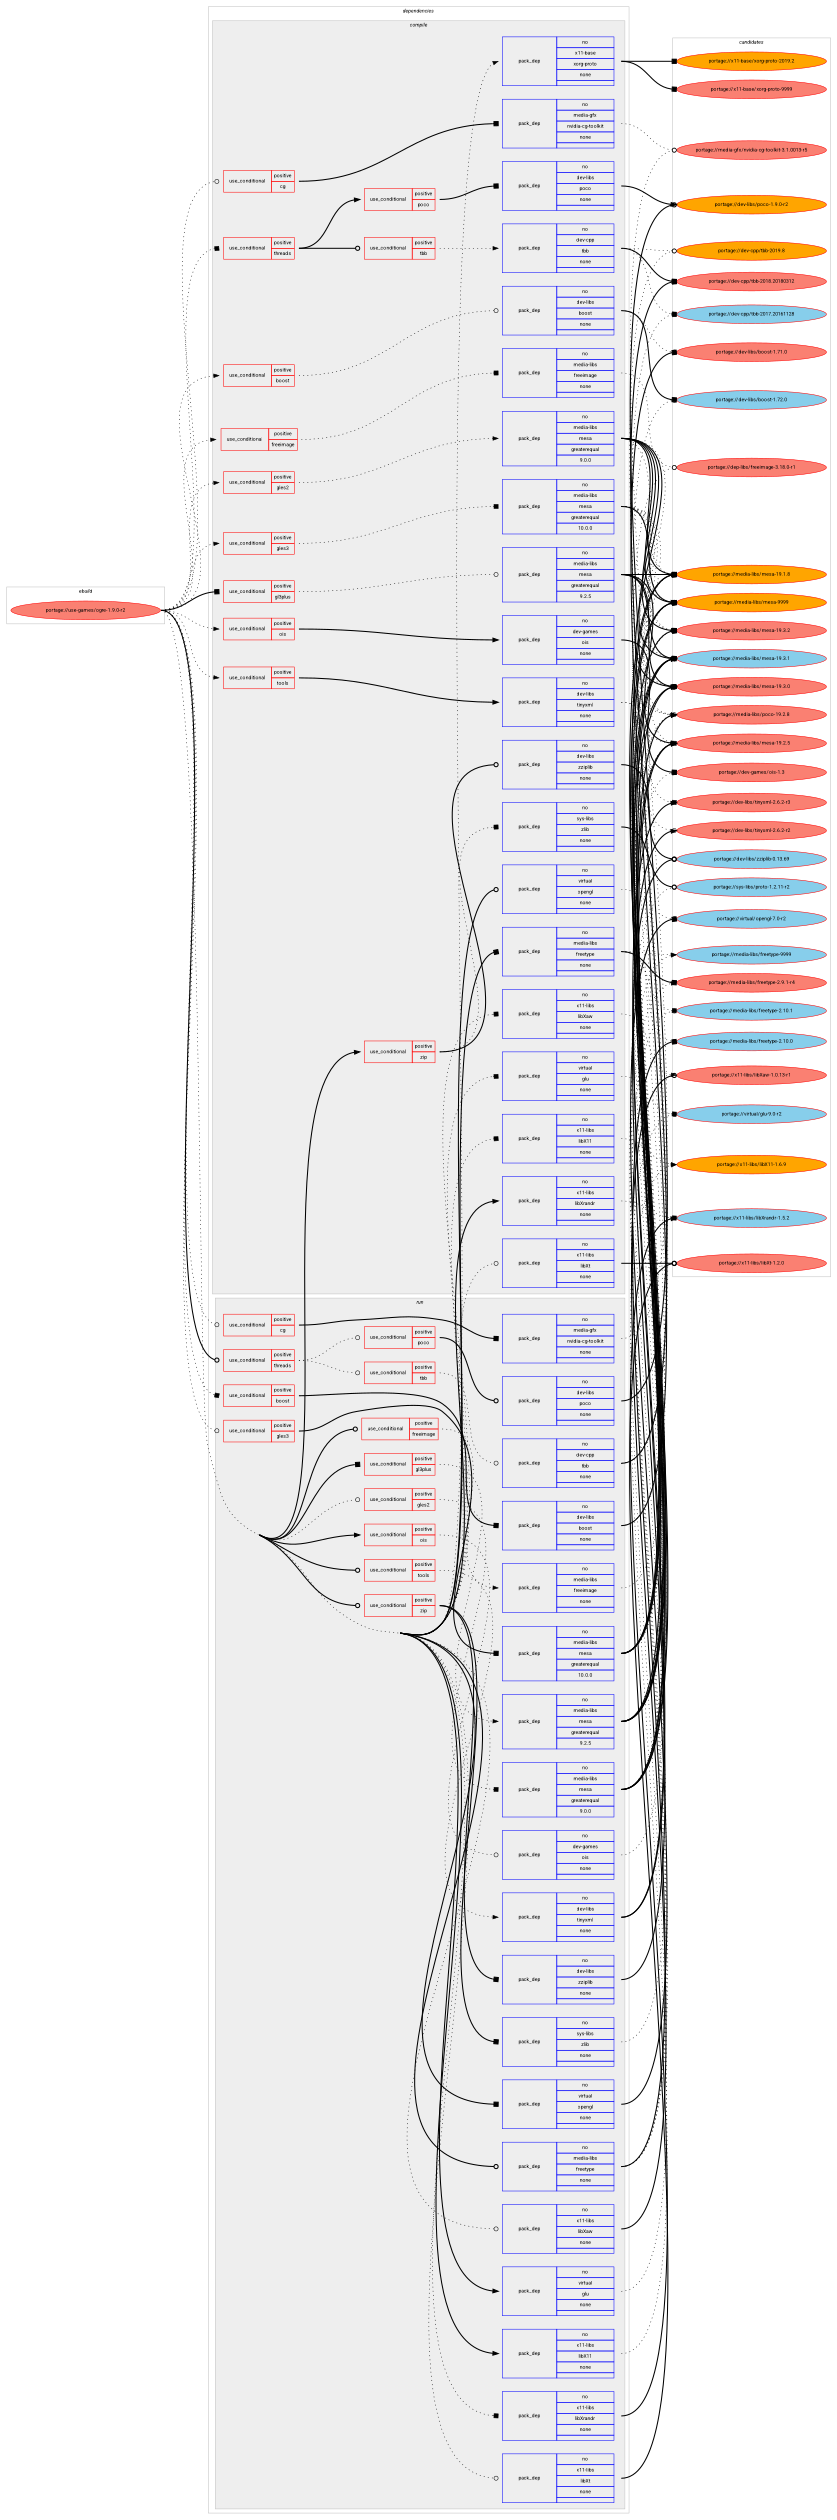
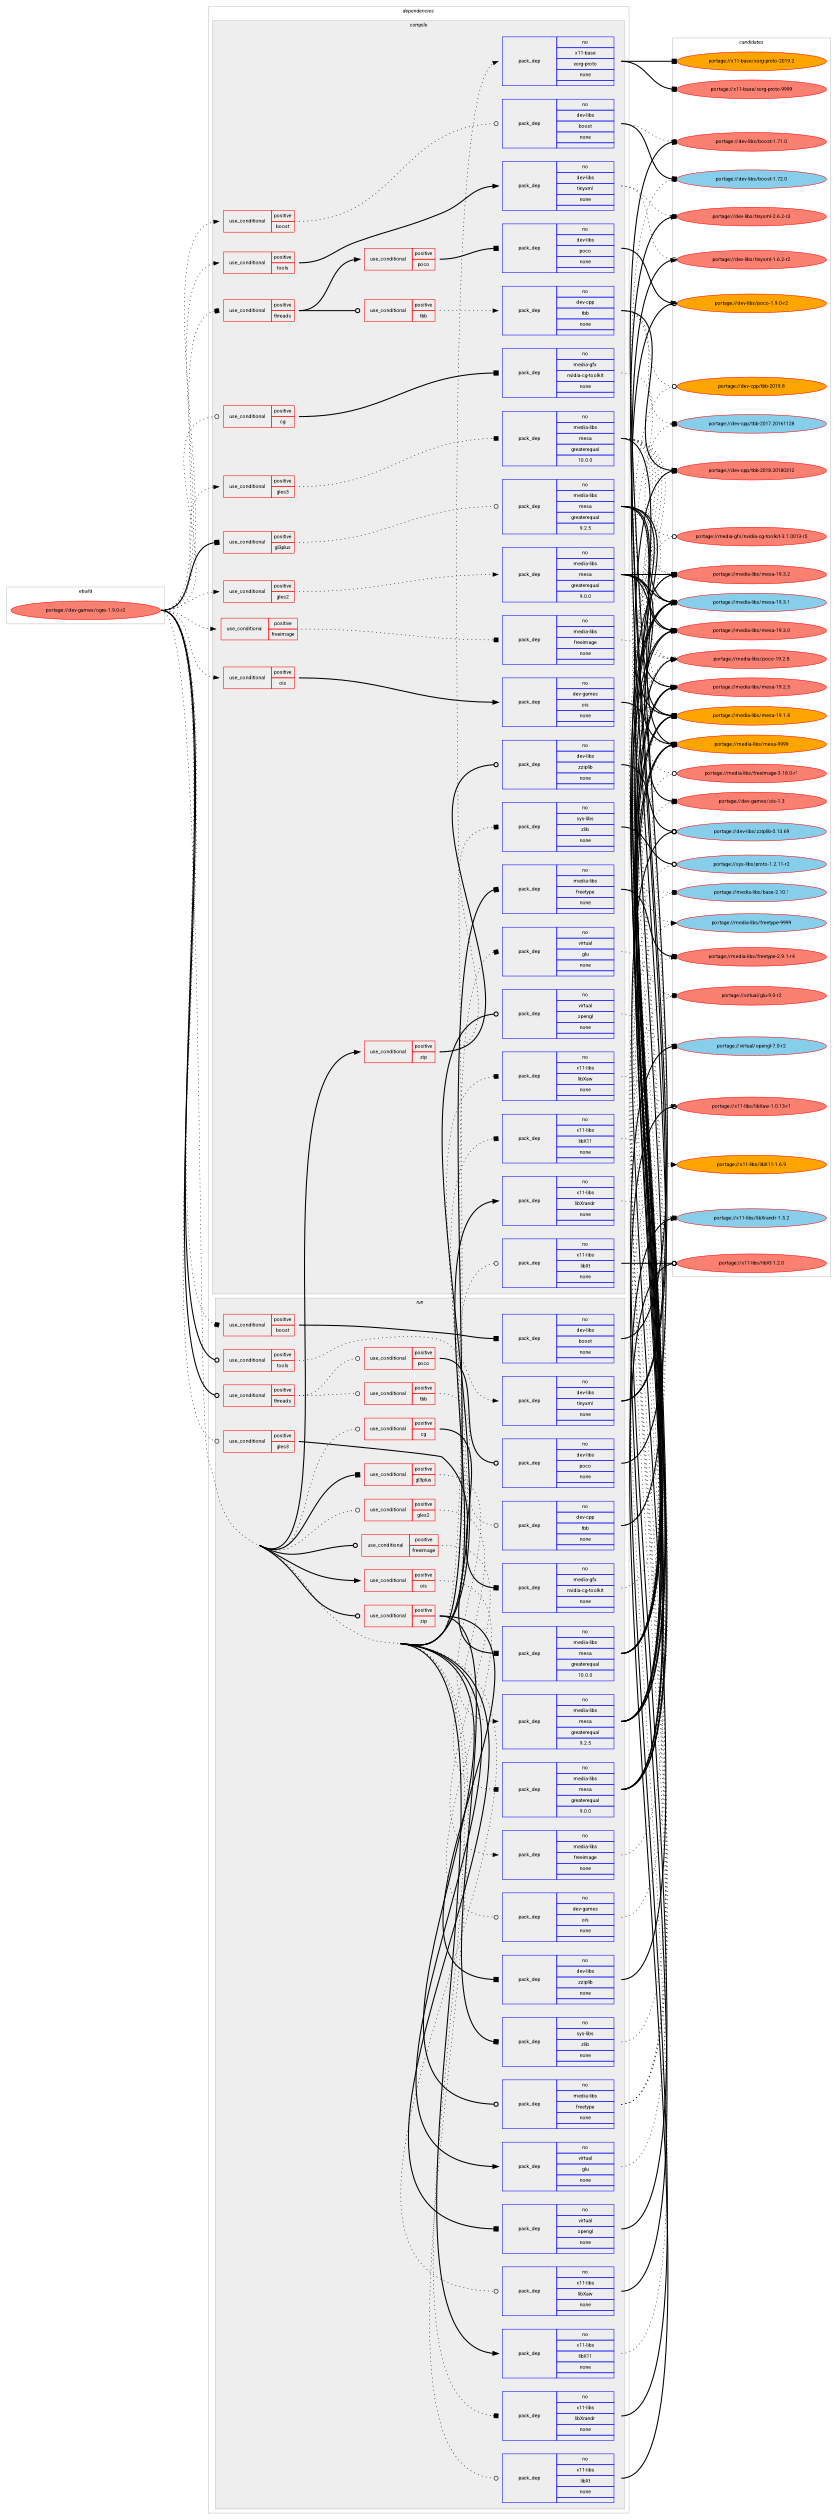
(752, 467) -> (752, 773)
(86, 610) -> (86, 610)
(752, 831) -> (752, 260)
(752, 1011) -> (752, 892)
(752, 1041) -> none
(752, 1114) -> (752, 996)
